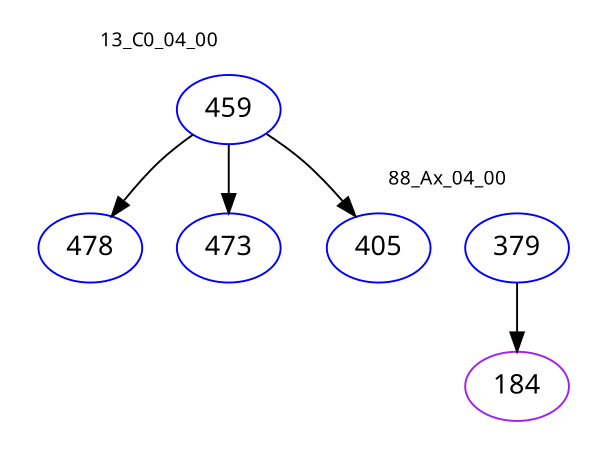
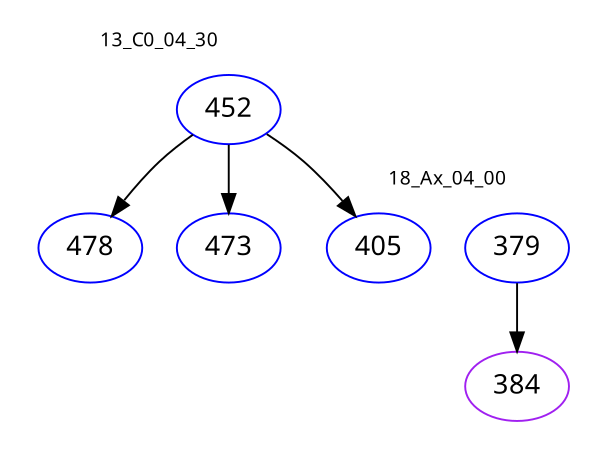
(160, 41) -> (160, 41)
(229, 110) -> (229, 110)
(448, 180) -> (448, 180)
(517, 386) -> (517, 386)
